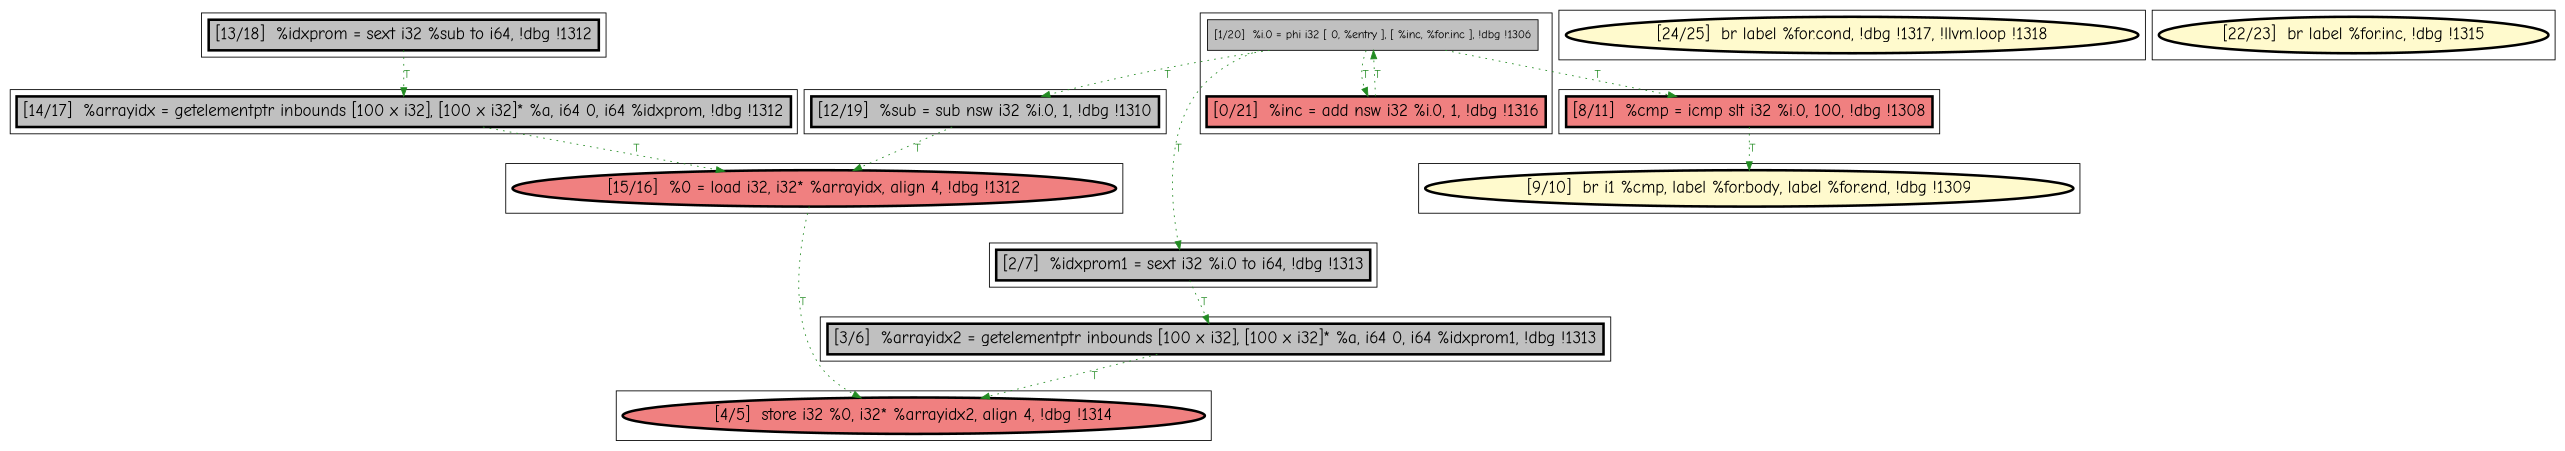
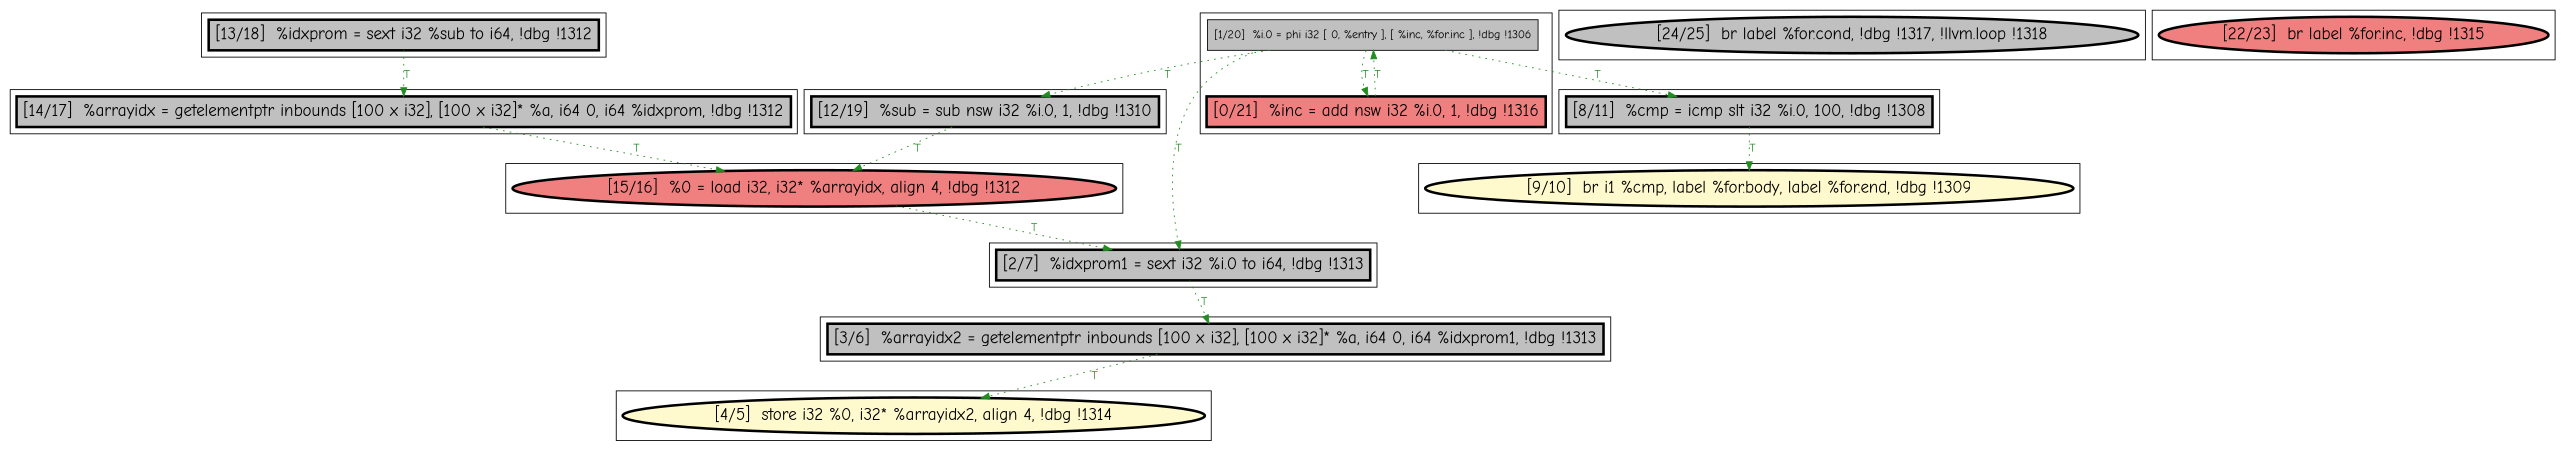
(1852, 35) -> (1852, 35)
(2354, 35) -> (2354, 35)
(1749, 112) -> (1749, 112)
(801, 310) -> (1000, 227)
(914, 416) -> (914, 416)
